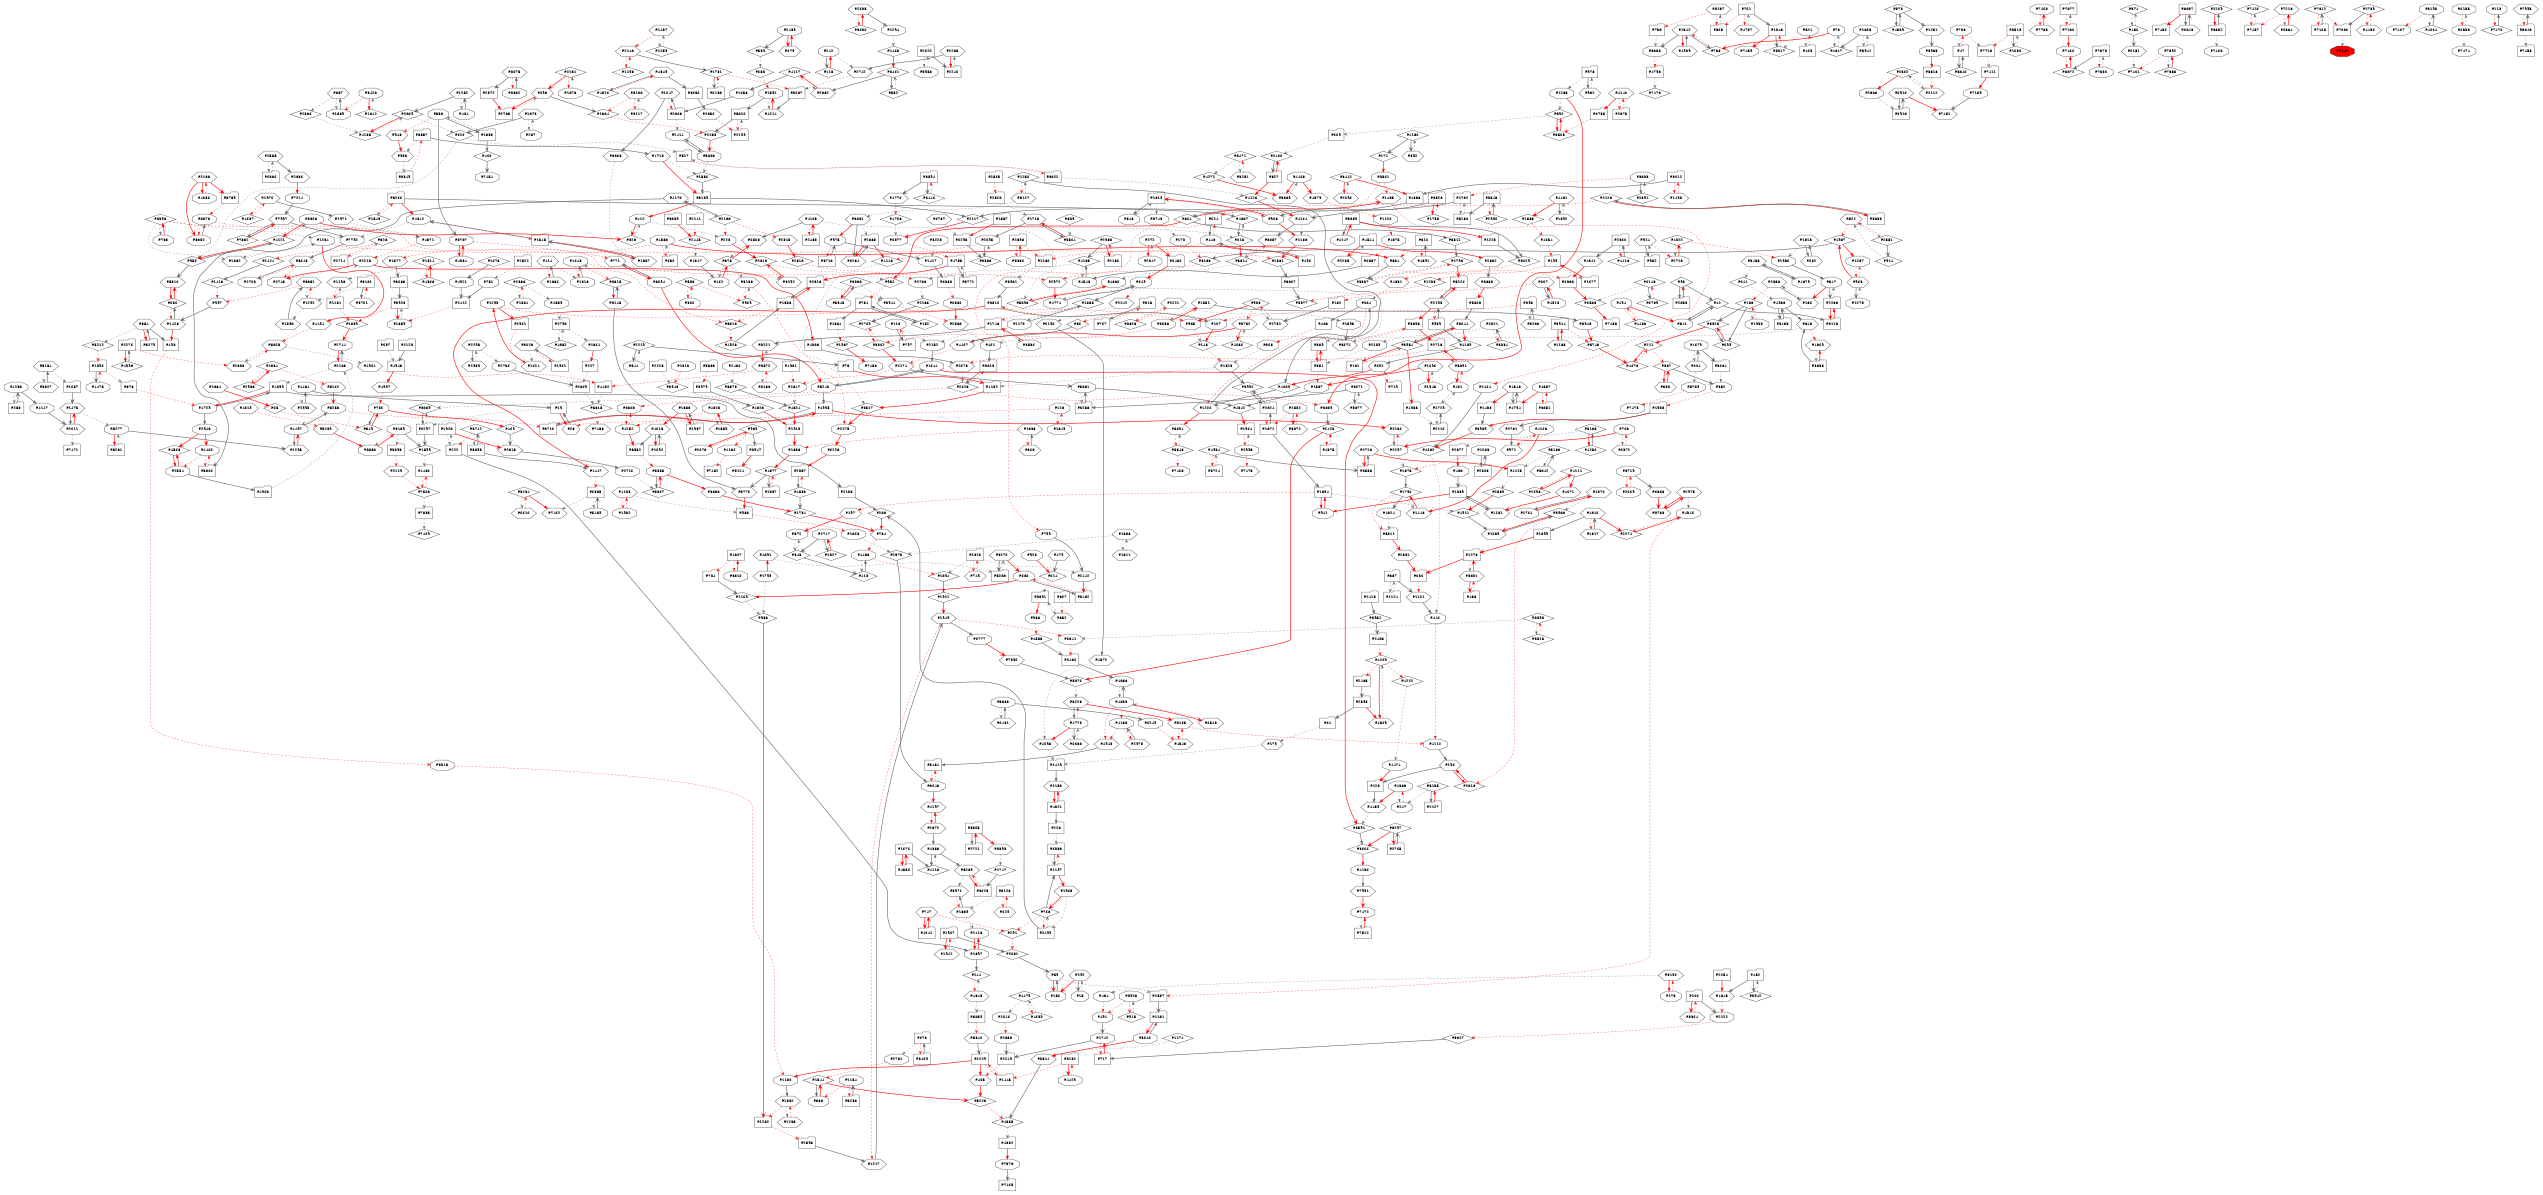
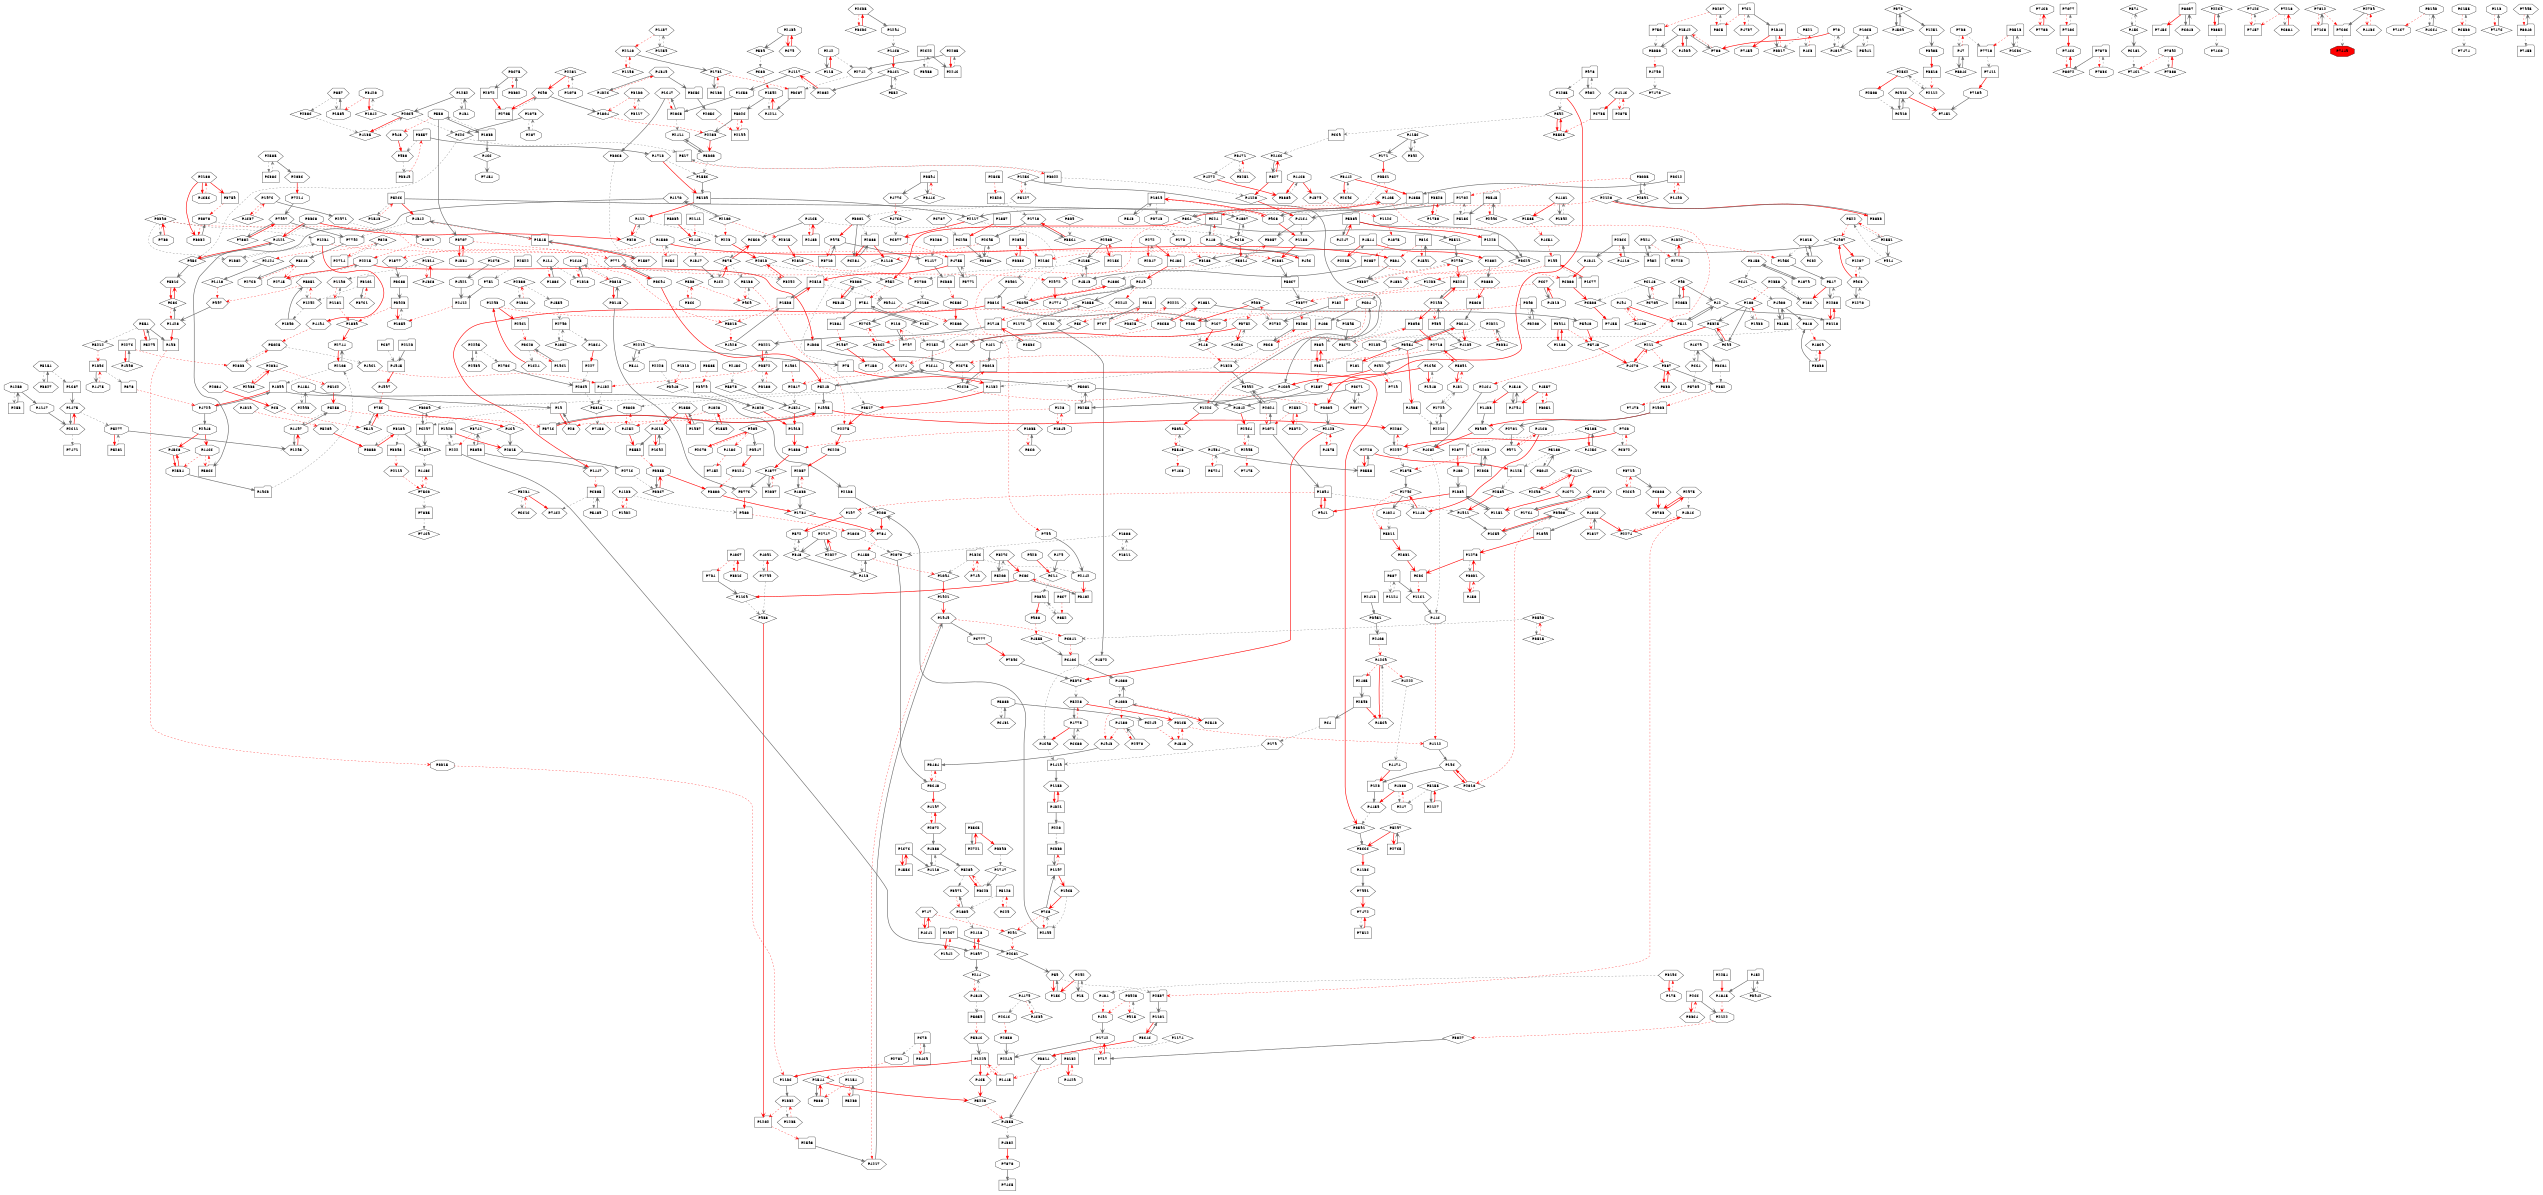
(742, 126) -> (742, 126)
(936, 240) -> (936, 240)
none -> (1302, 324)
(511, 347) -> (523, 333)
(261, 378) -> (261, 378)
(797, 395) -> (797, 395)
none -> (727, 481)
(881, 564) -> (764, 564)
(1003, 900) -> (1003, 900)
